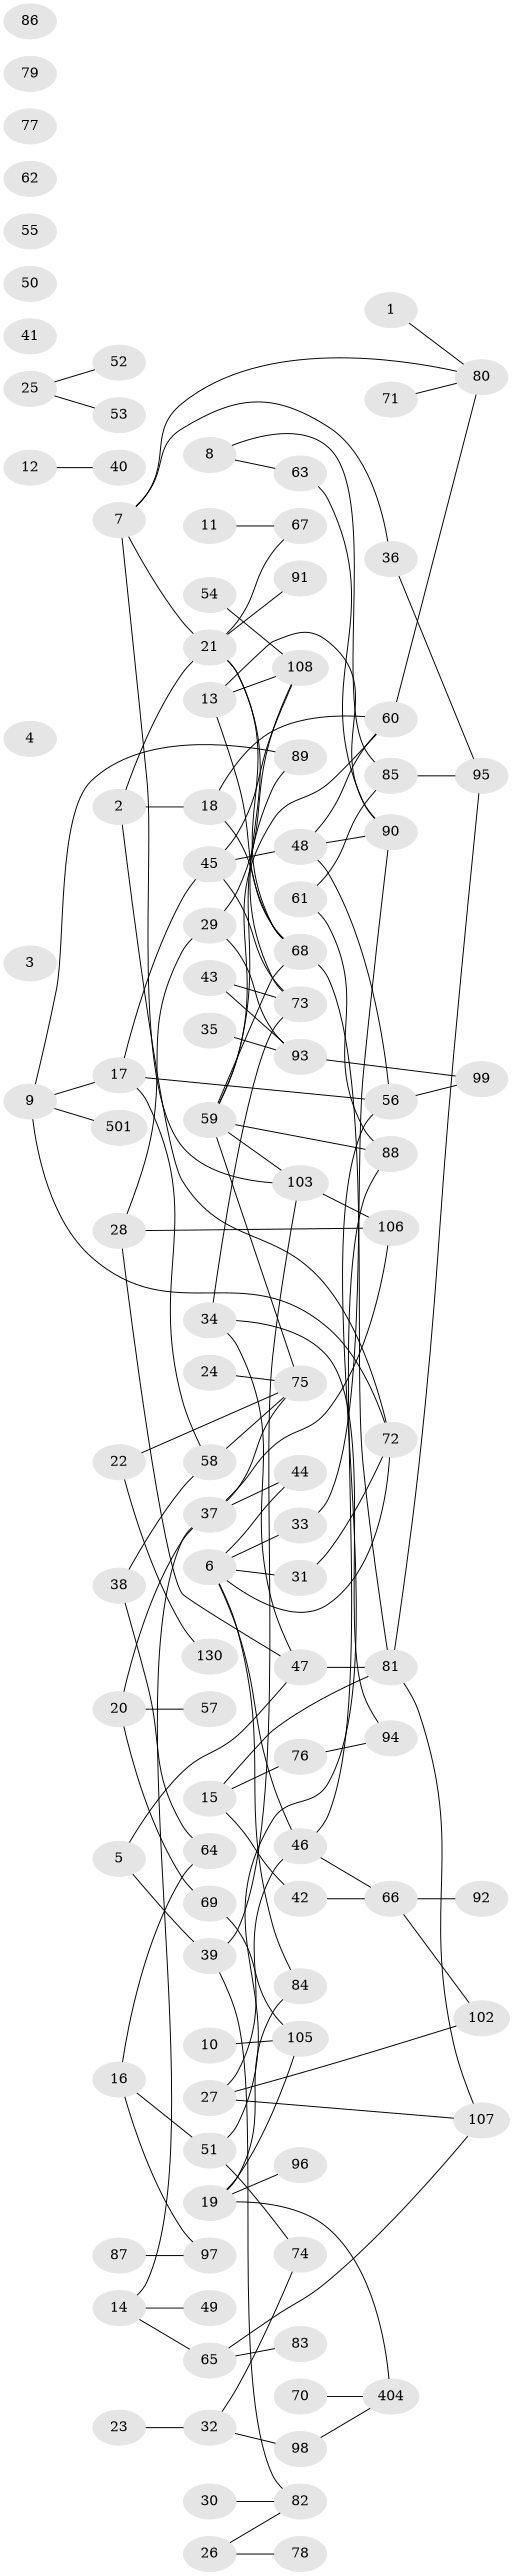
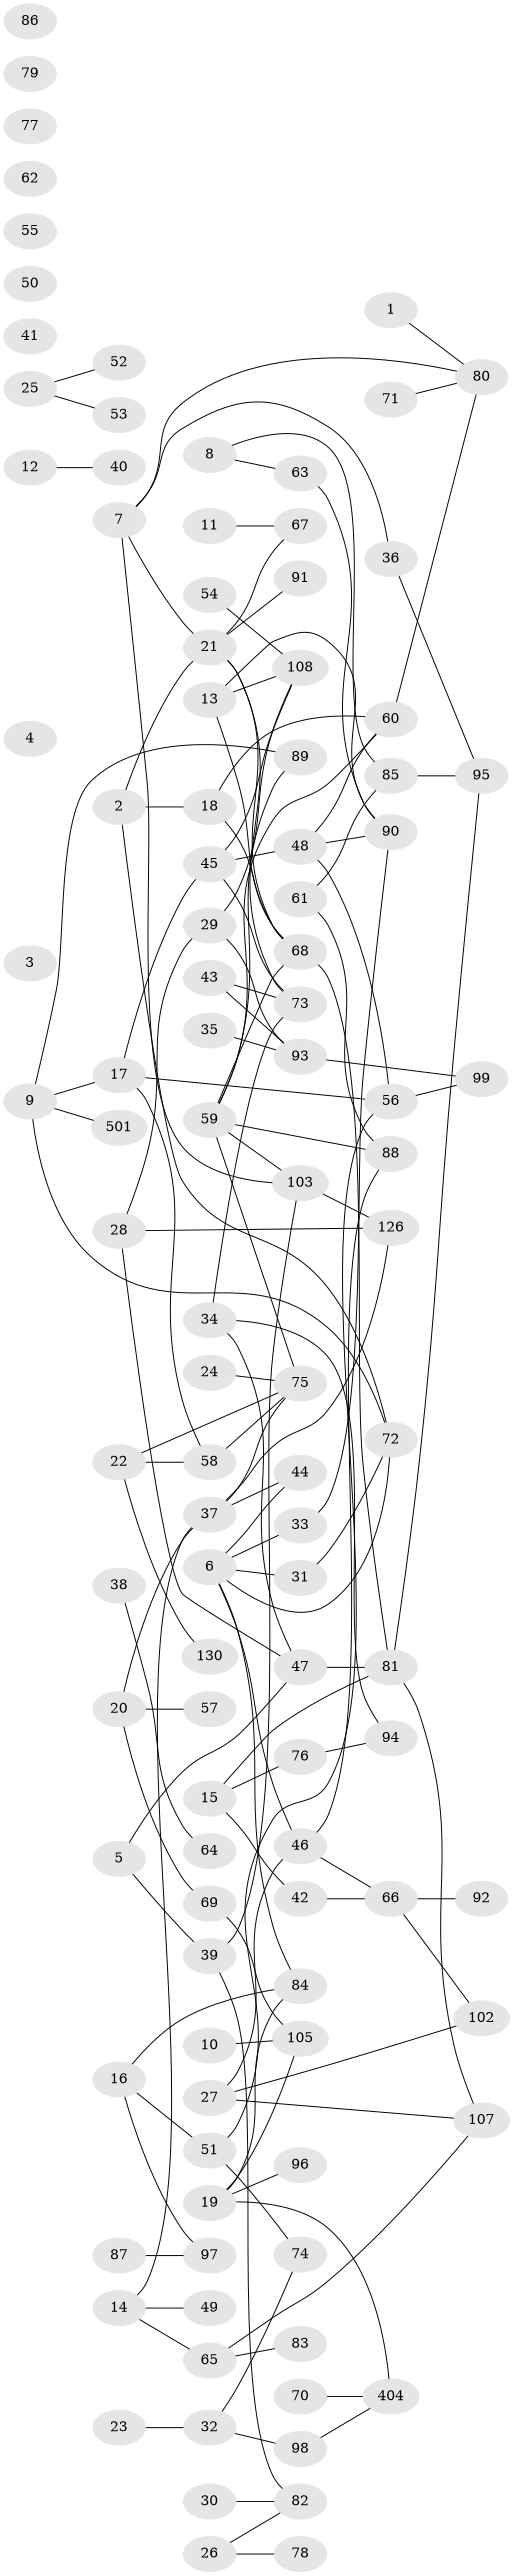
(391, 1228) -> (391, 1228)
(157, 1523) -> (165, 1462)
(146, 1959) -> (195, 2013)
